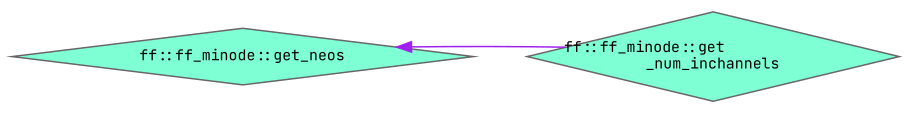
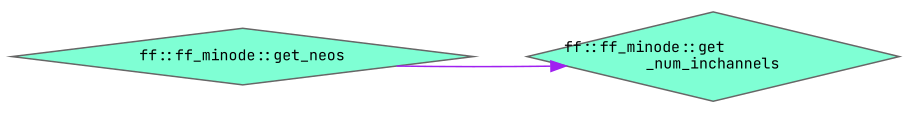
(489, 47) -> (474, 67)
